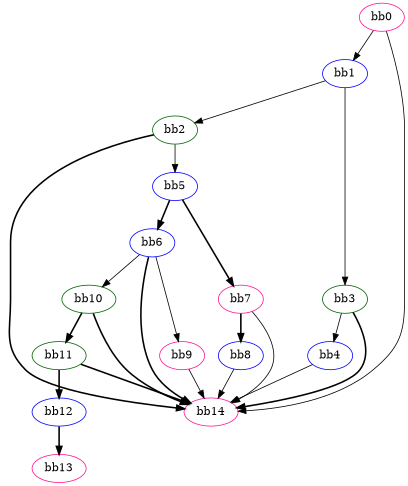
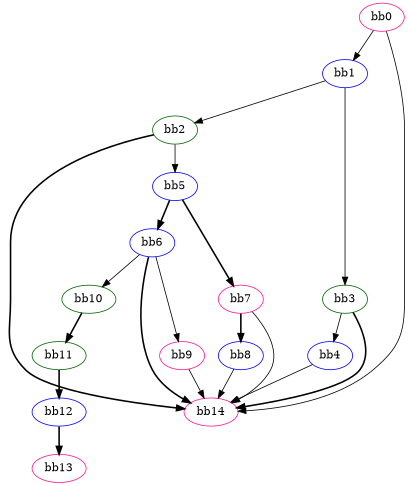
(126, 369) -> none
(131, 383) -> none
